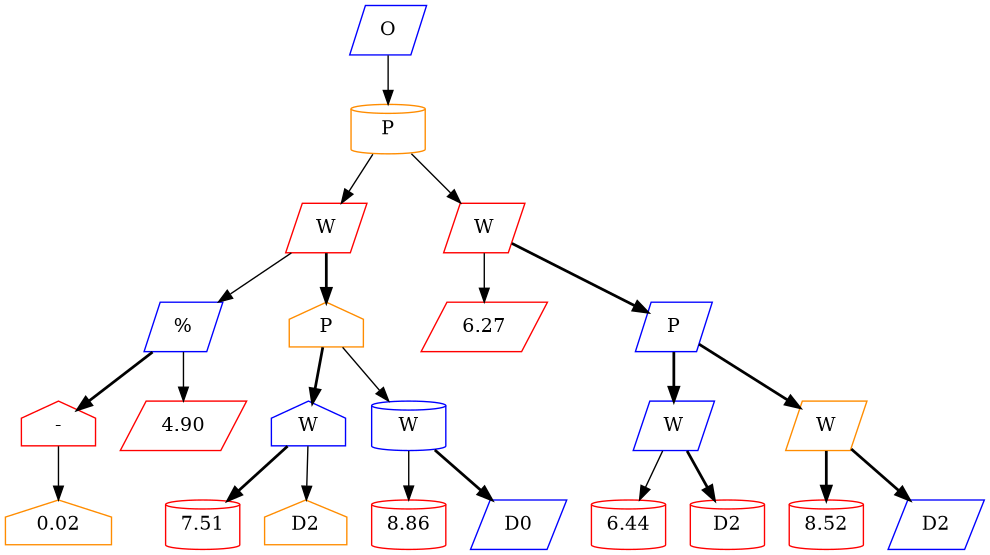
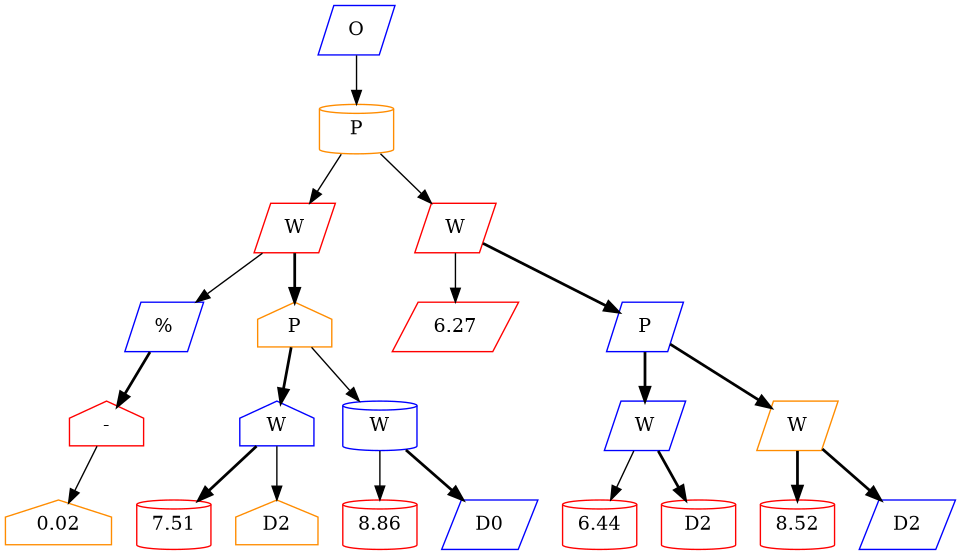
(183, 426) -> none
